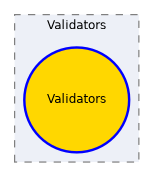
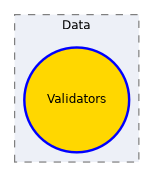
(77, 26) -> (77, 26)
